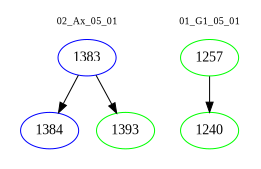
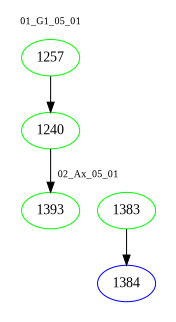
(87, 58) -> (127, 211)
(104, 90) -> (51, 171)
